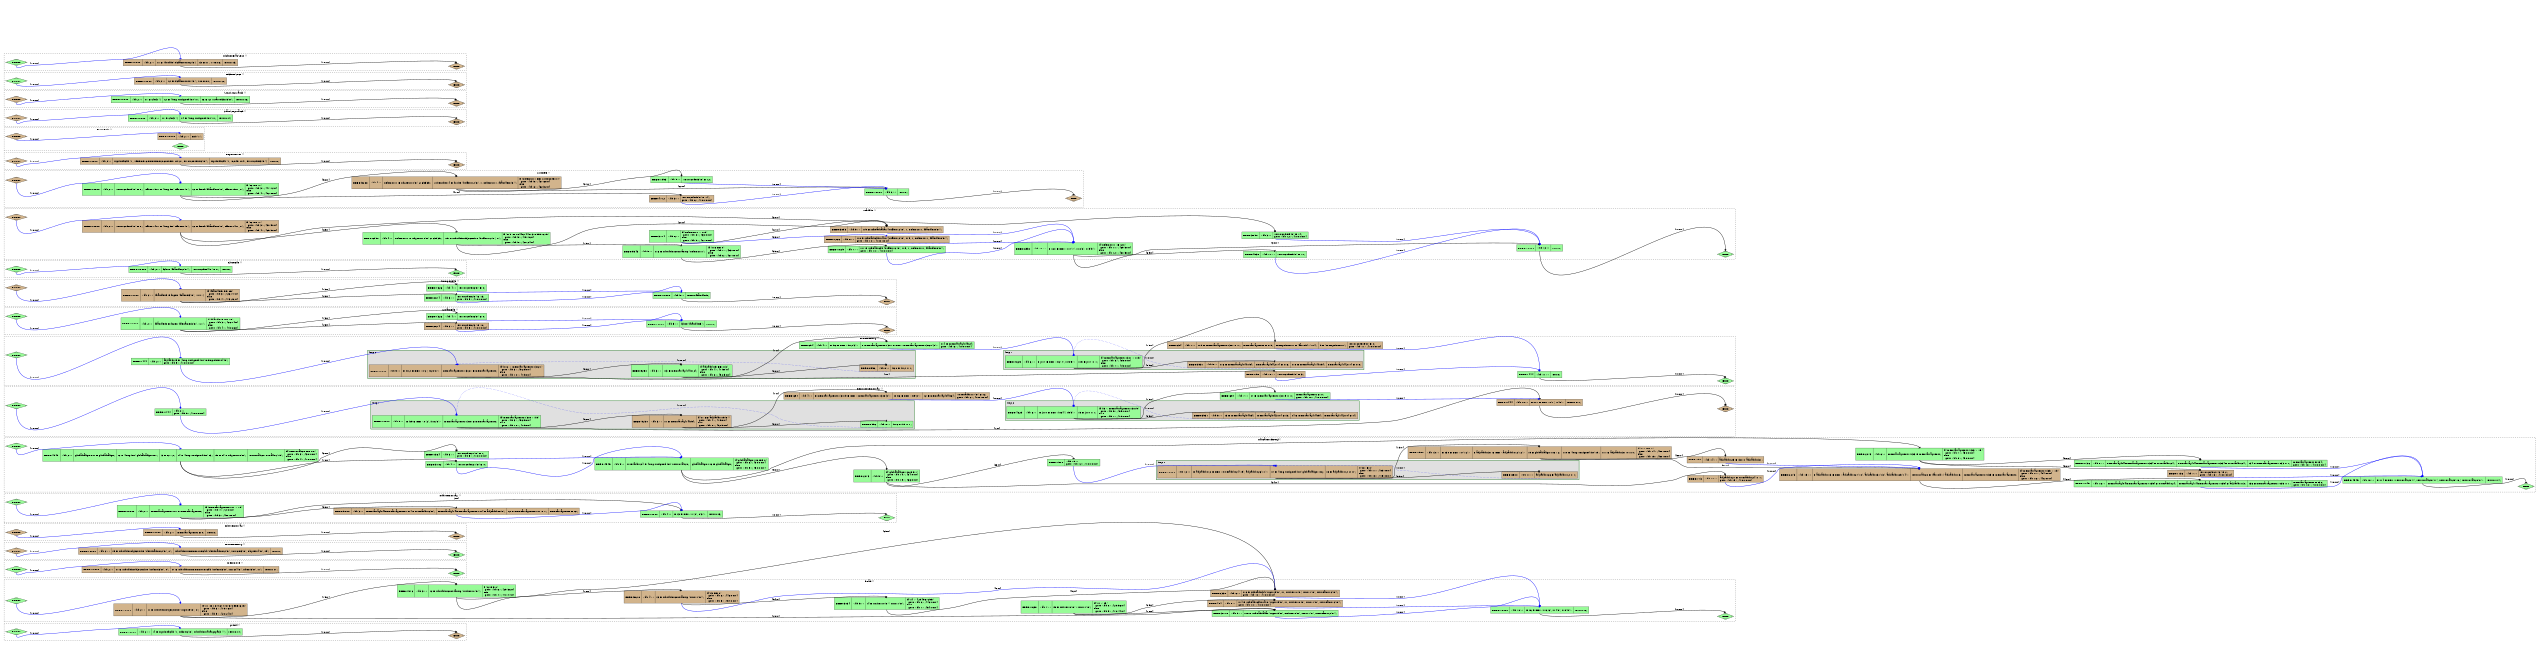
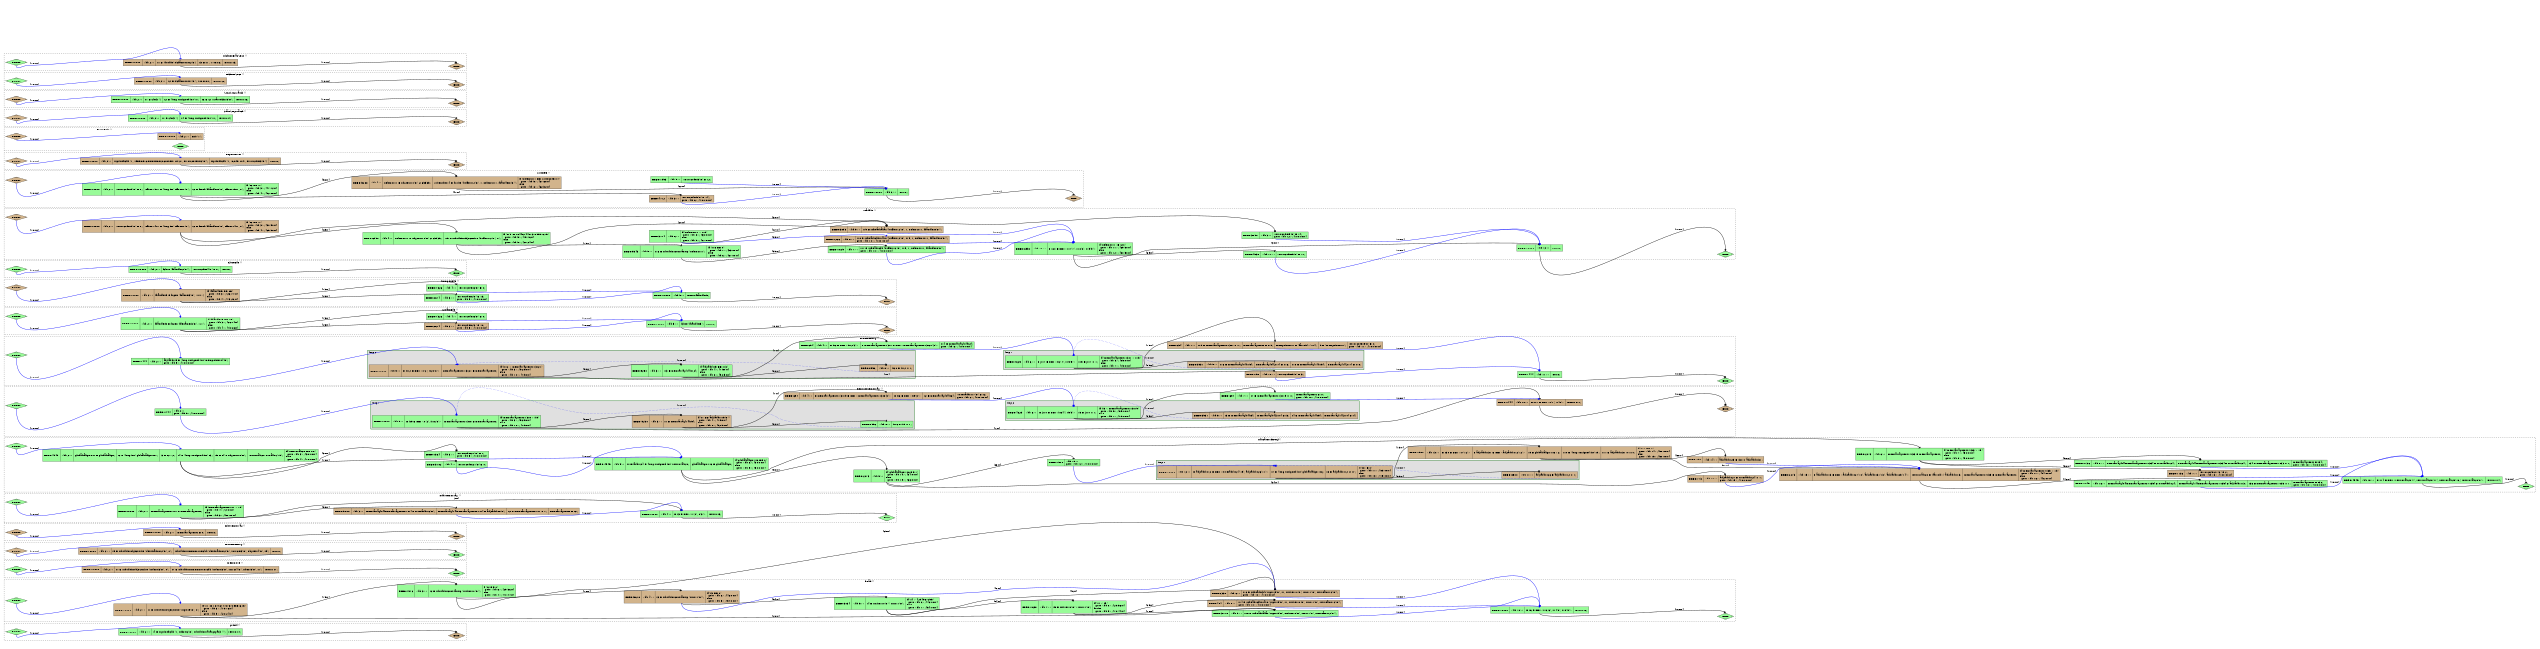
(571, 188) -> none
(486, 592) -> (486, 592)
none -> (978, 605)
(1097, 608) -> (1098, 608)
